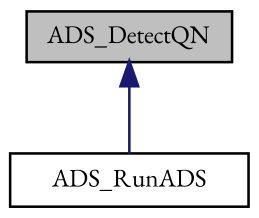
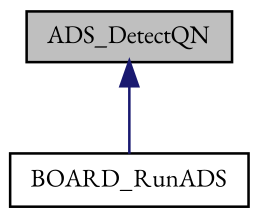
(129, 180) -> (129, 180)
